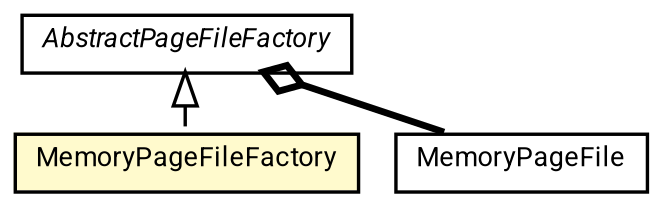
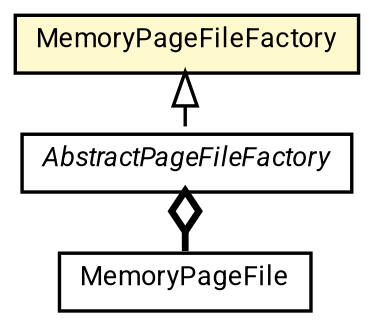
(185, 119) -> (185, 119)
